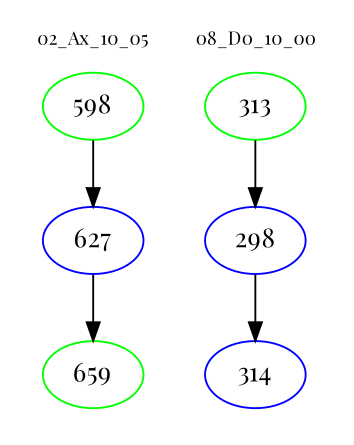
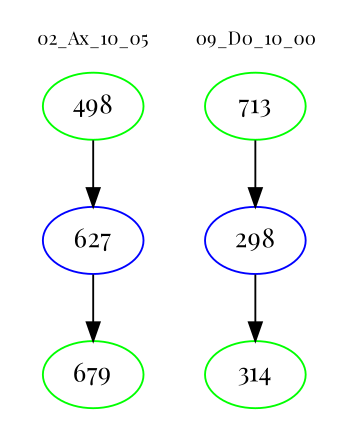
(256, 40) -> (256, 40)
(93, 106) -> (93, 106)
(255, 106) -> (255, 106)
(93, 375) -> (93, 375)
(255, 375) -> (255, 375)
